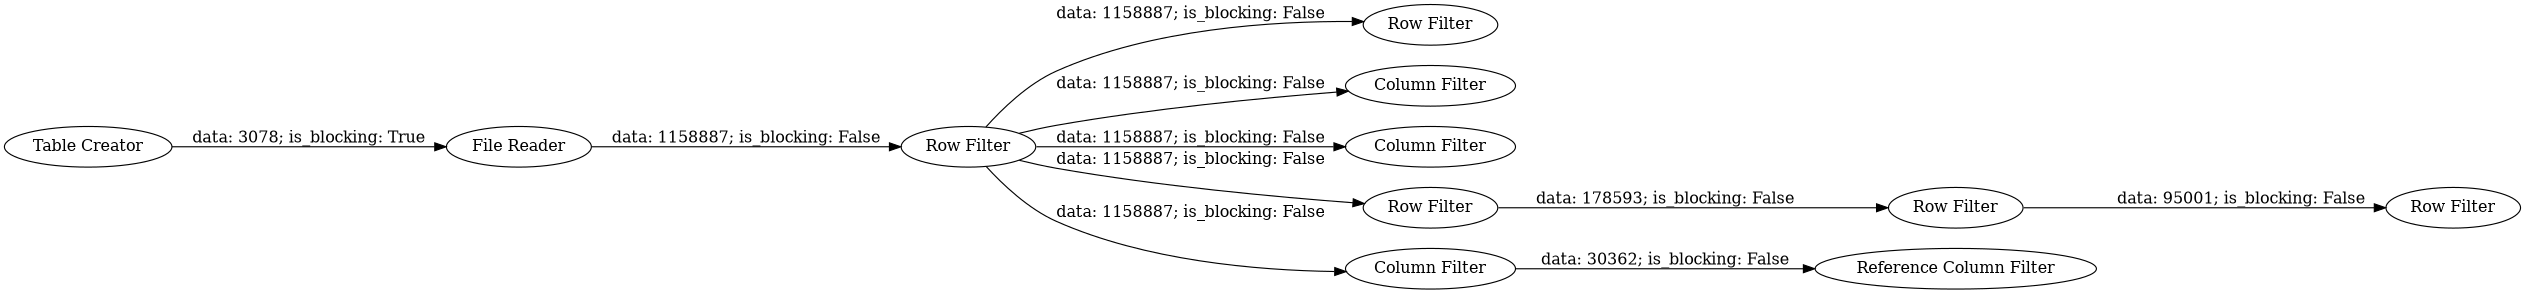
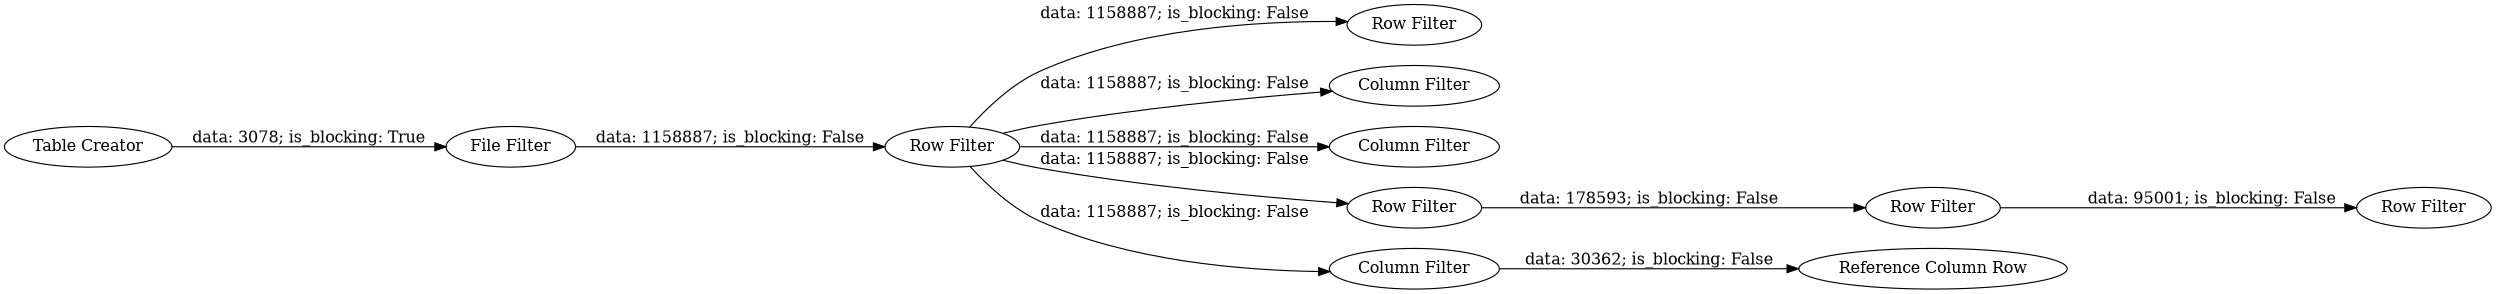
(519, 147) -> (511, 147)
(1956, 269) -> (1933, 269)
